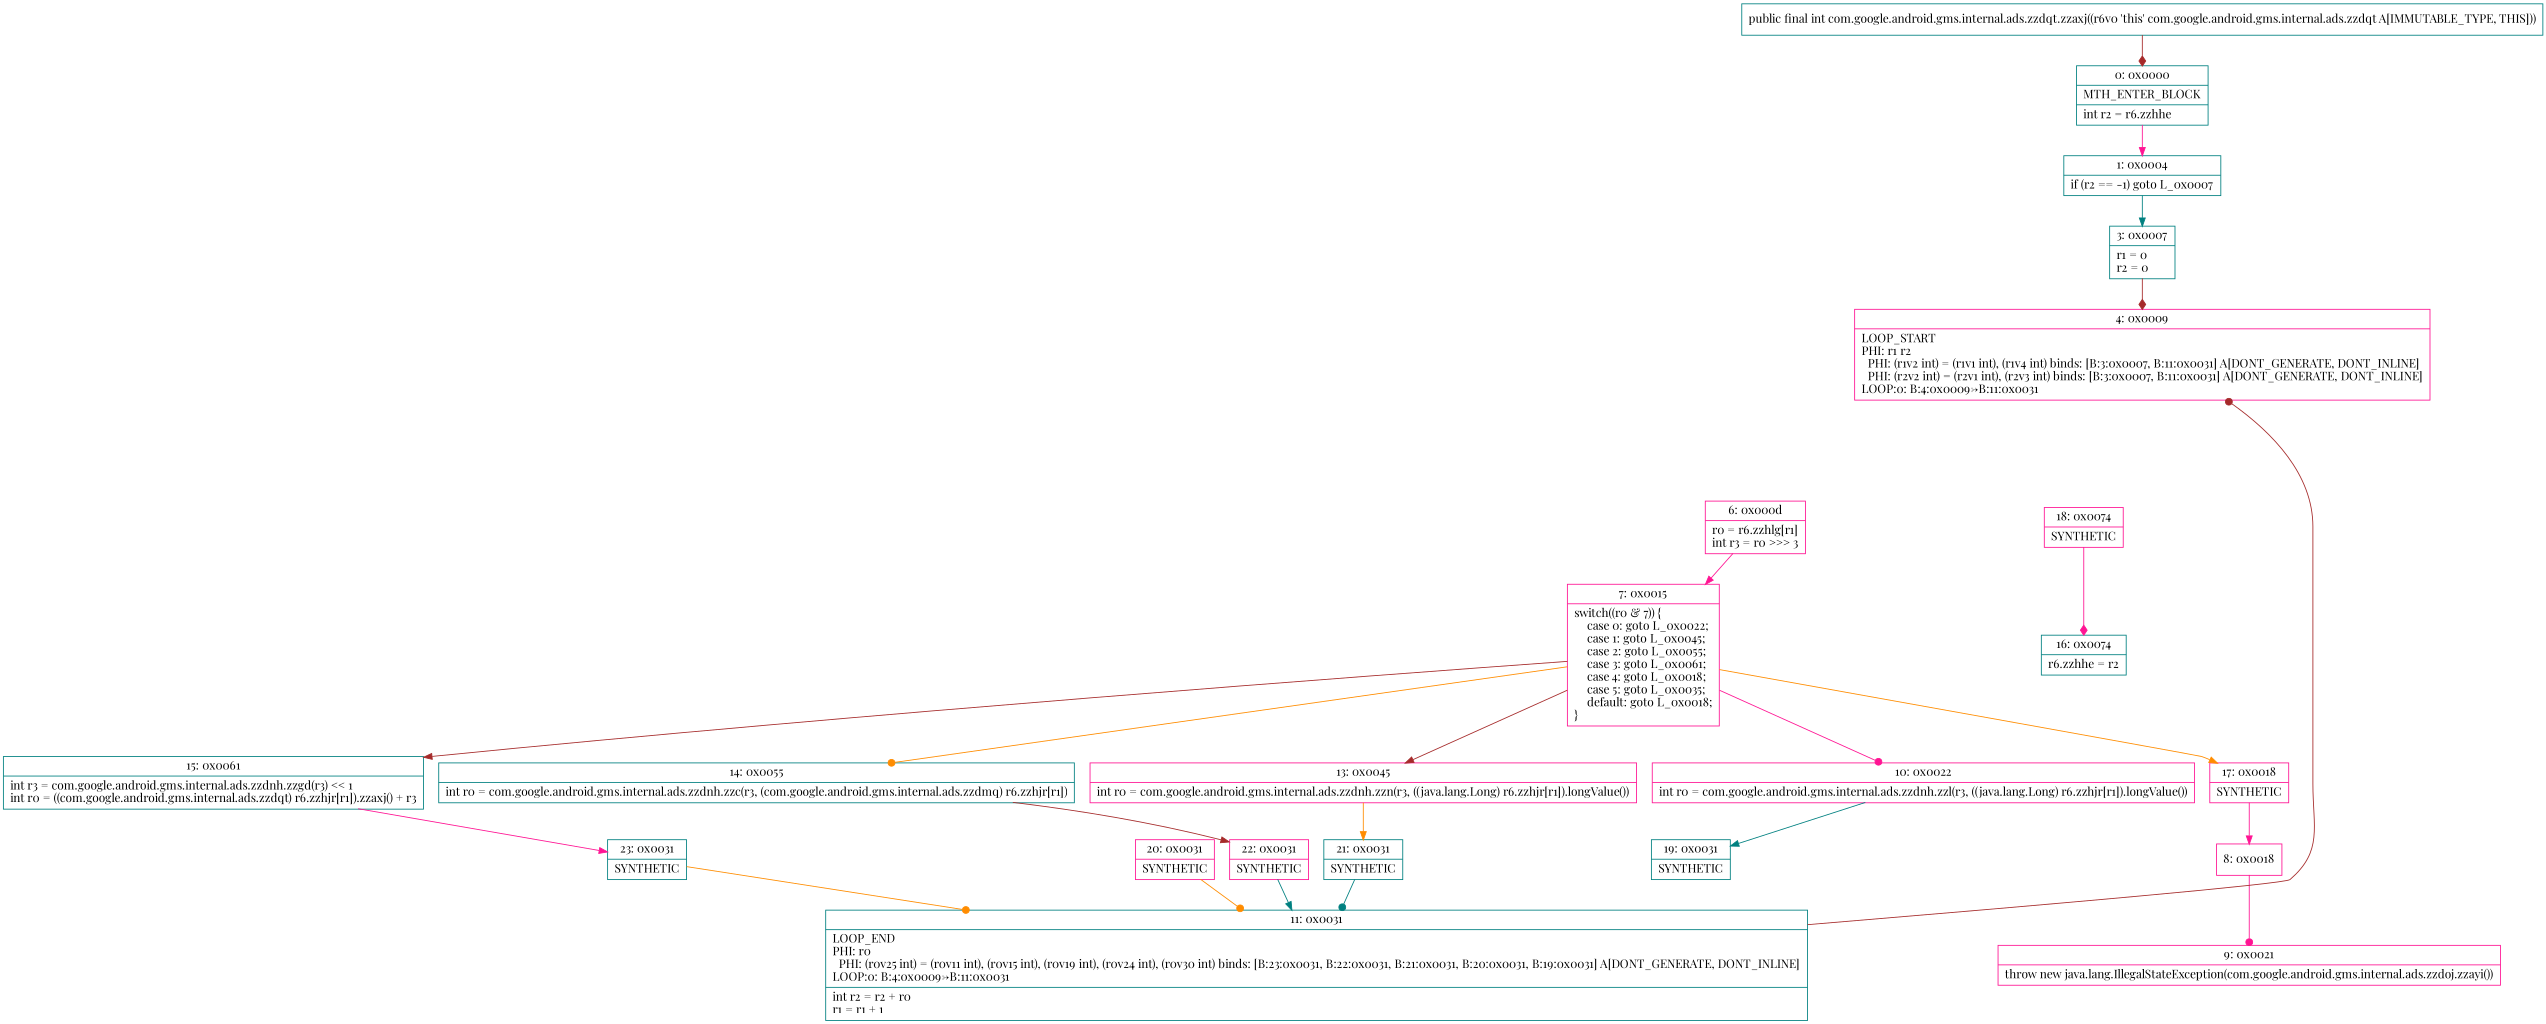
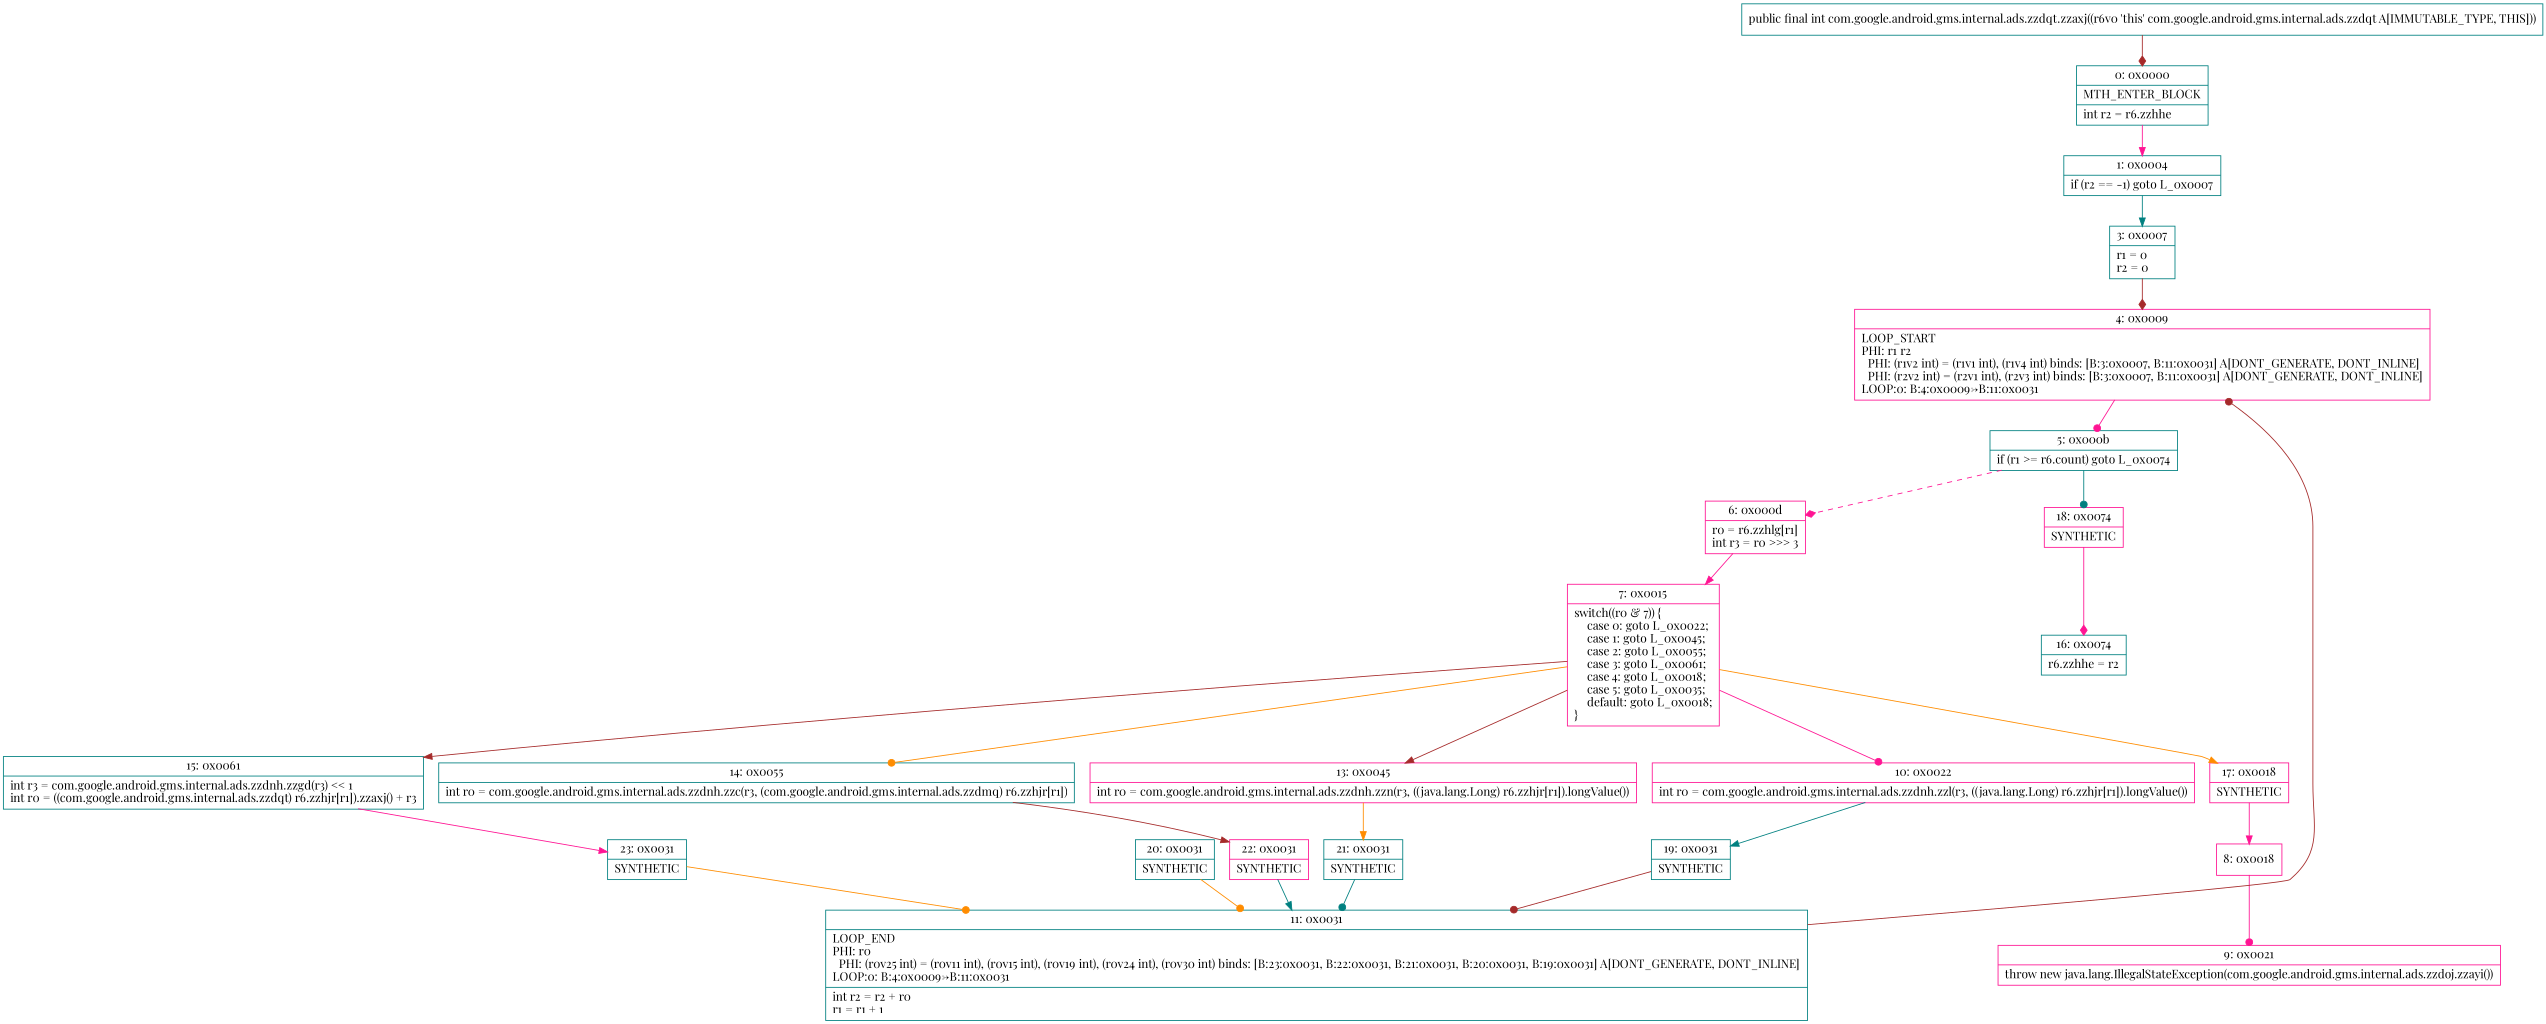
none -> (2084, 451)
(1175, 860) -> (1175, 860)
none -> (1584, 890)
